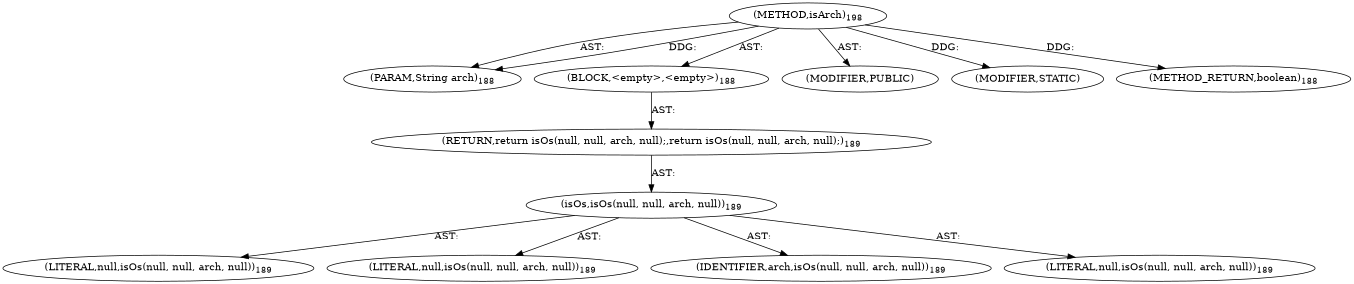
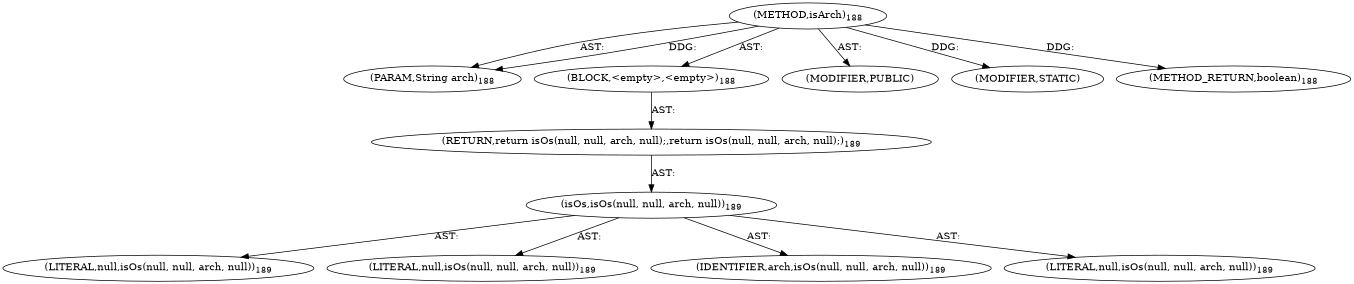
(854, 15) -> (854, 15)
